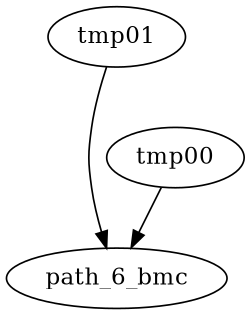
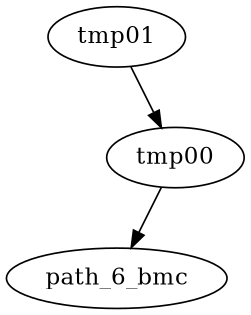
(89, 149) -> (142, 90)
